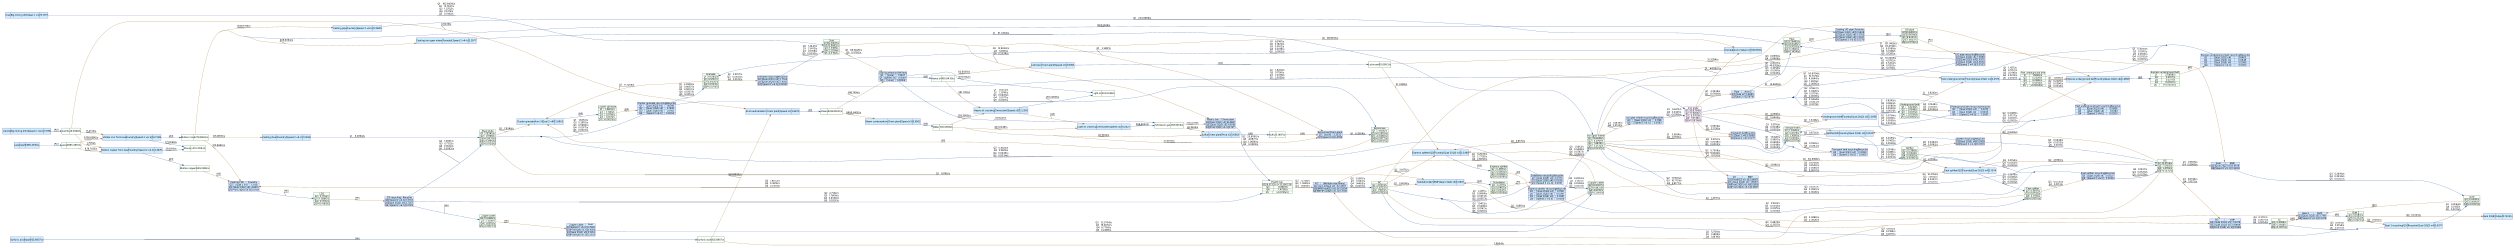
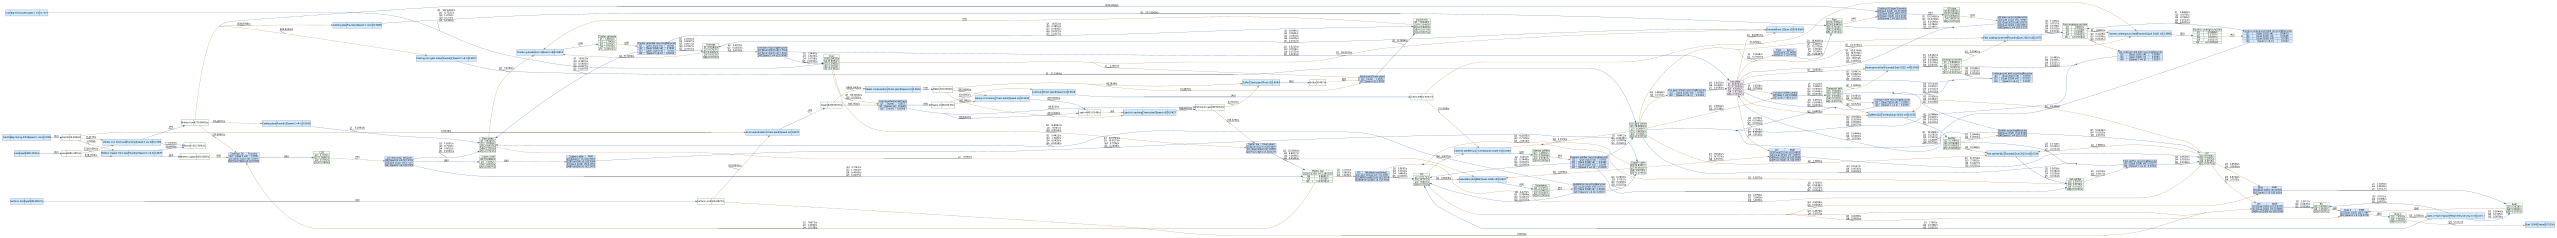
(1051, 119) -> (1111, 113)
